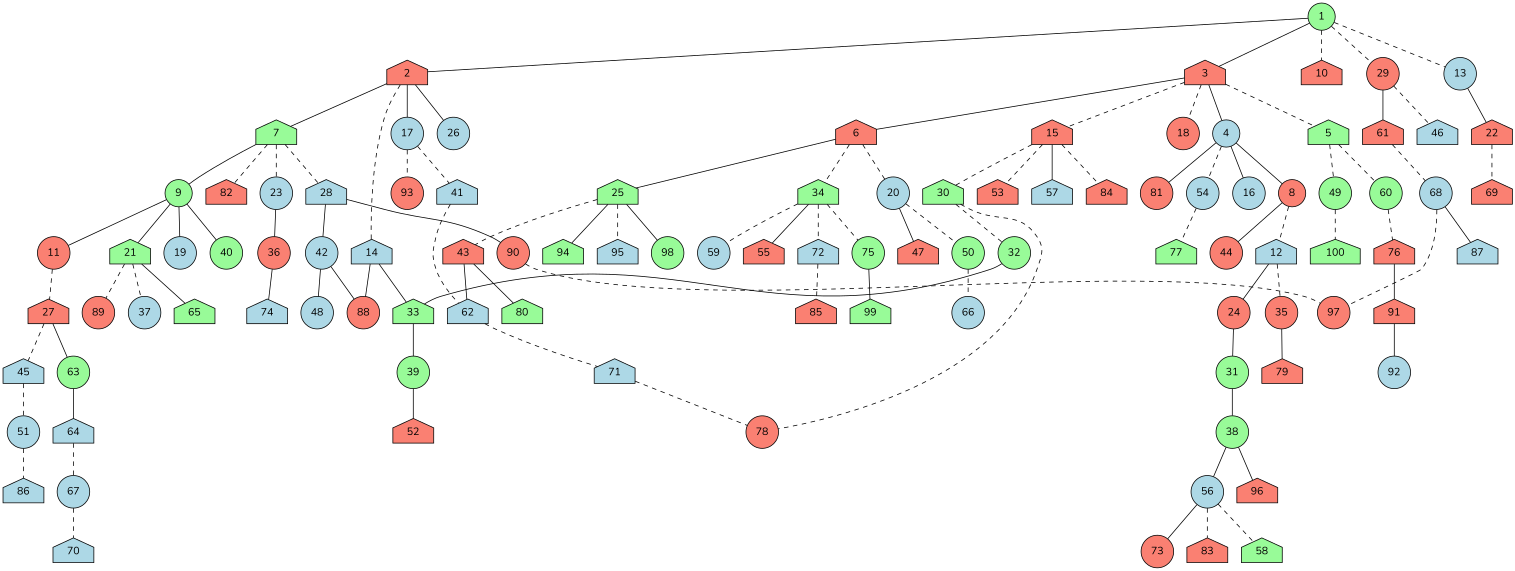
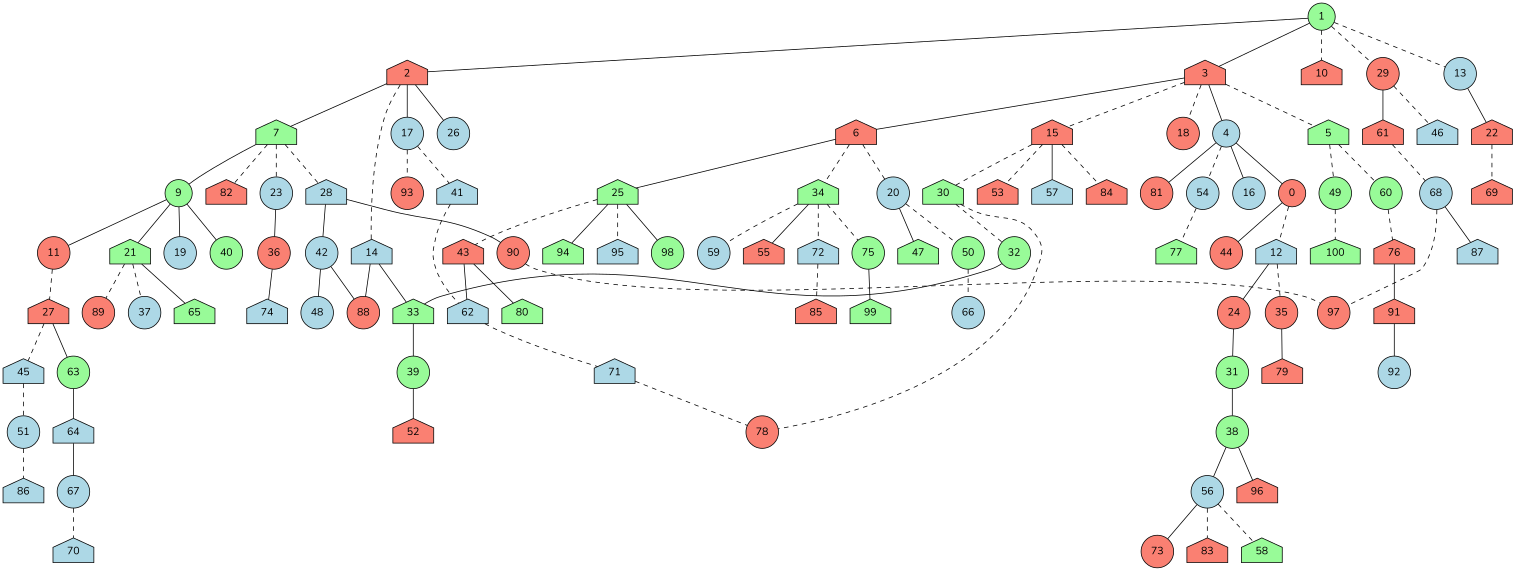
(1292, 193) -> (1292, 193)
(918, 253) -> (918, 253)
(73, 459) -> (73, 459)
